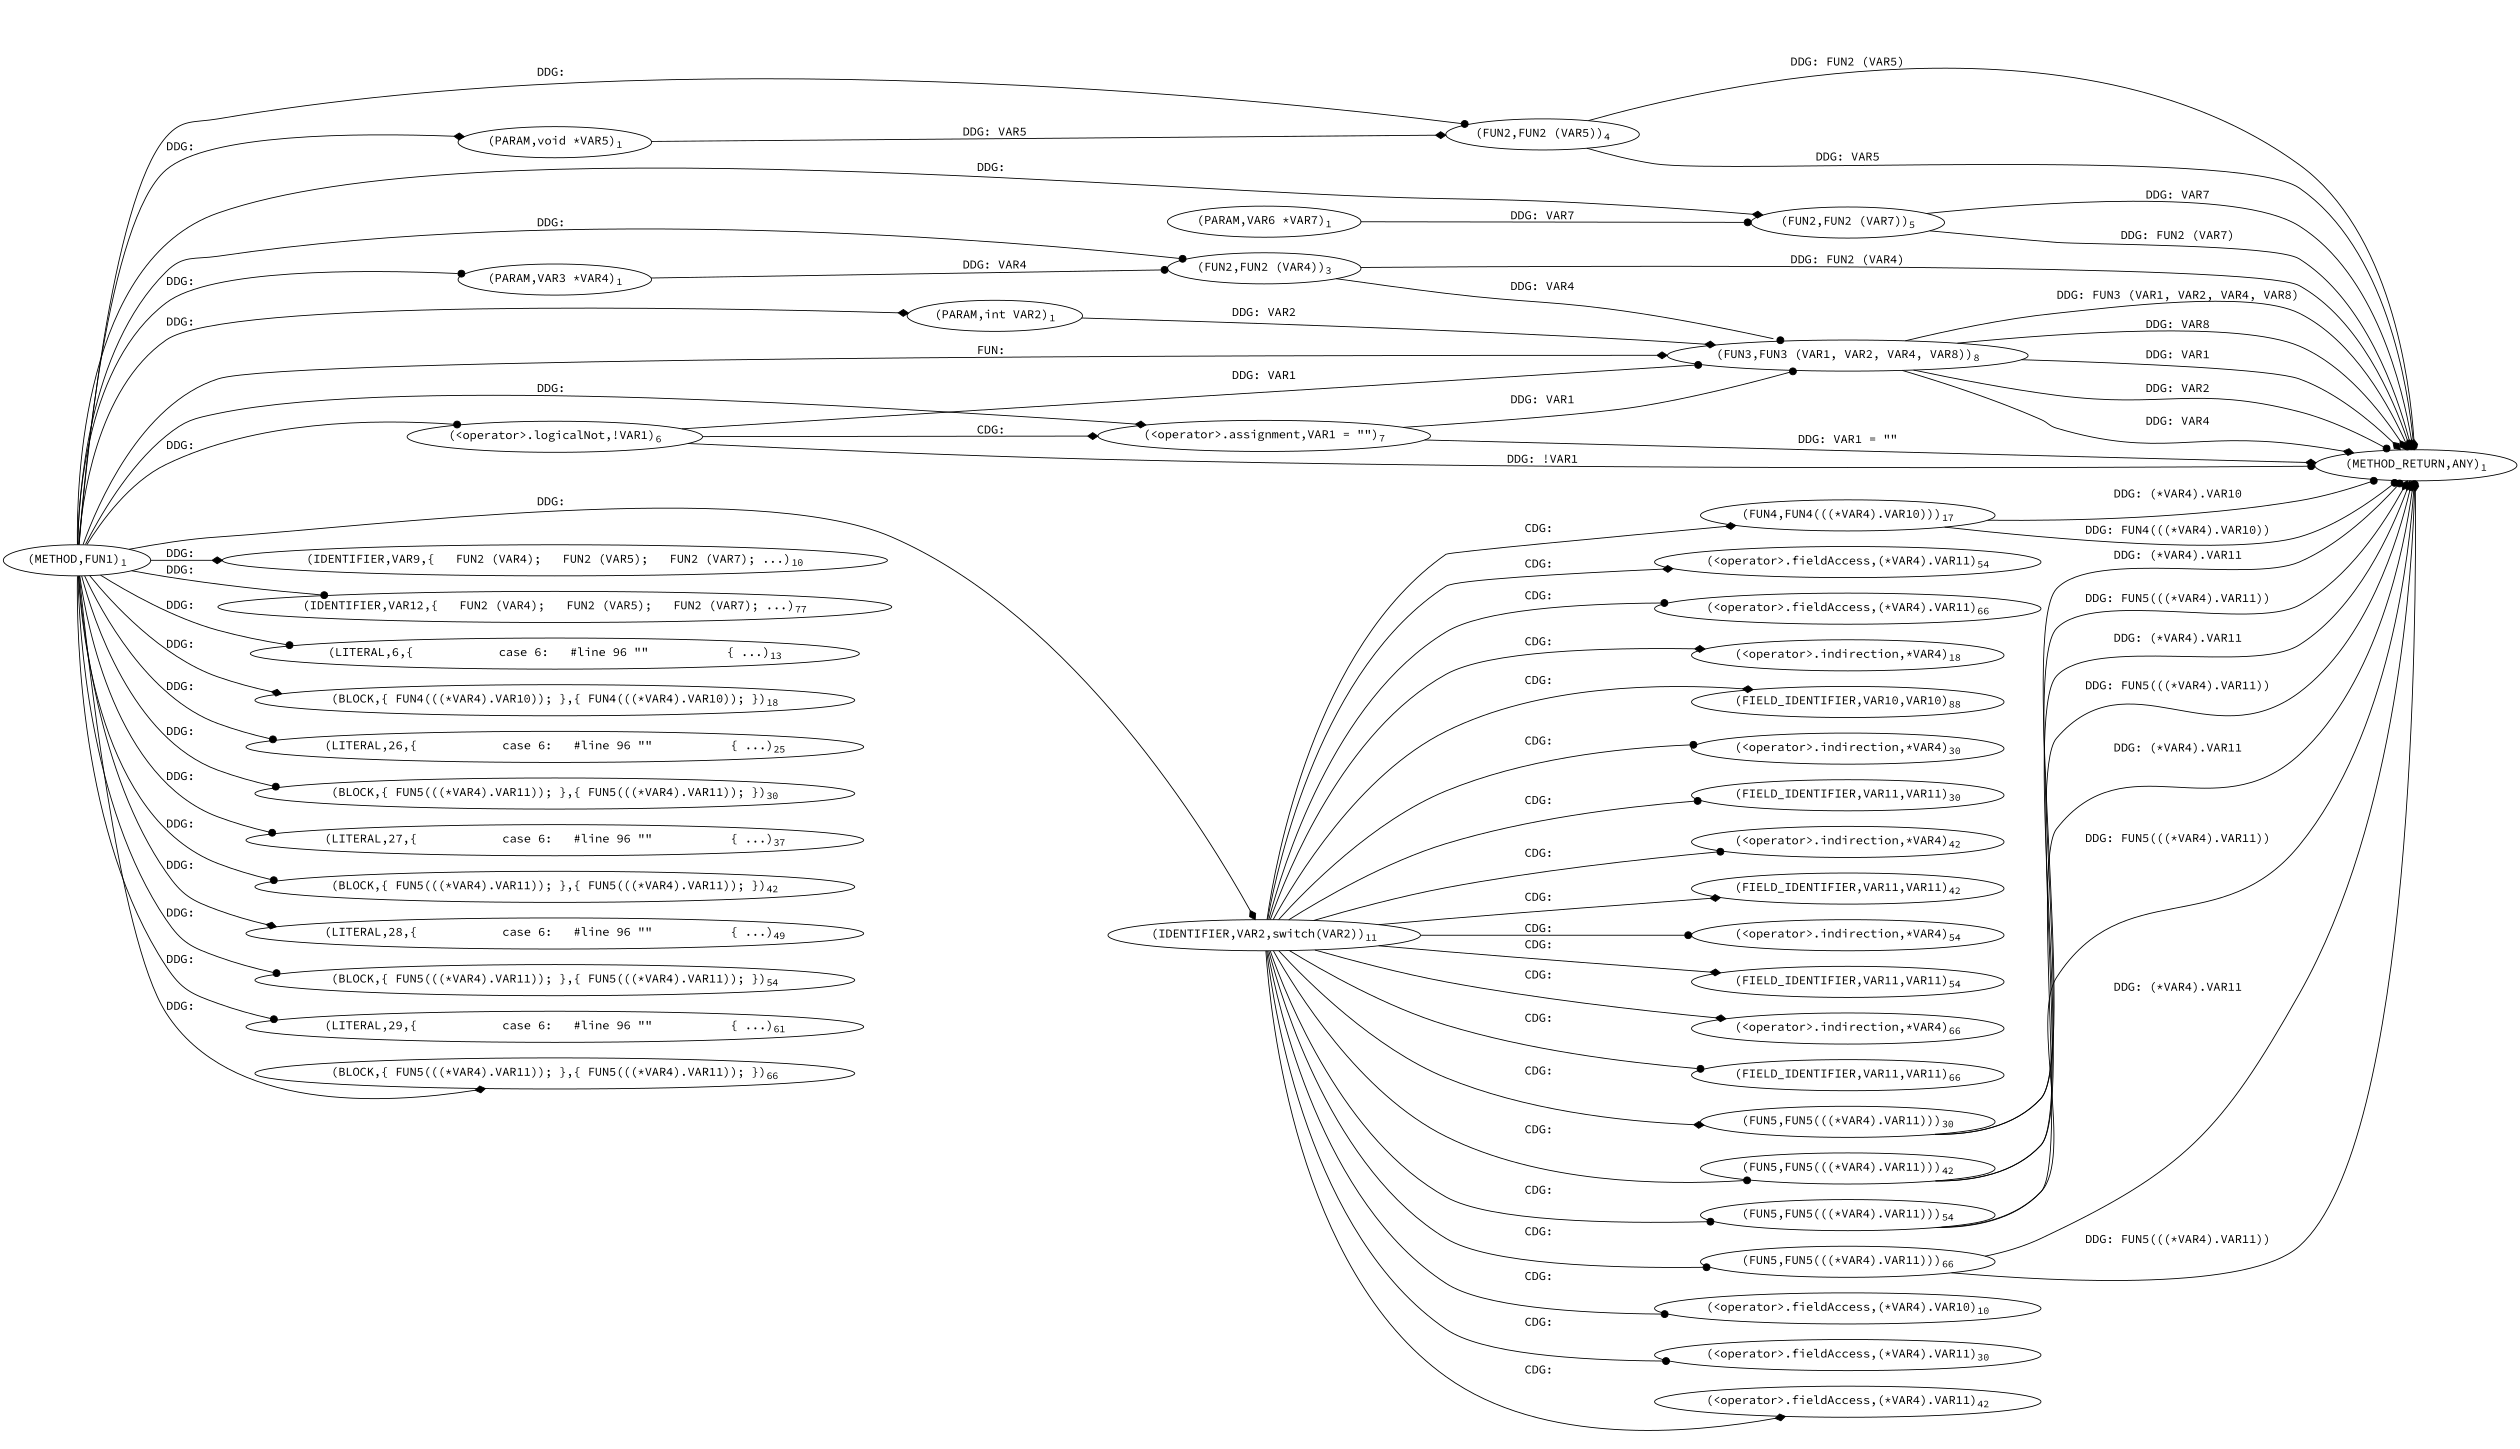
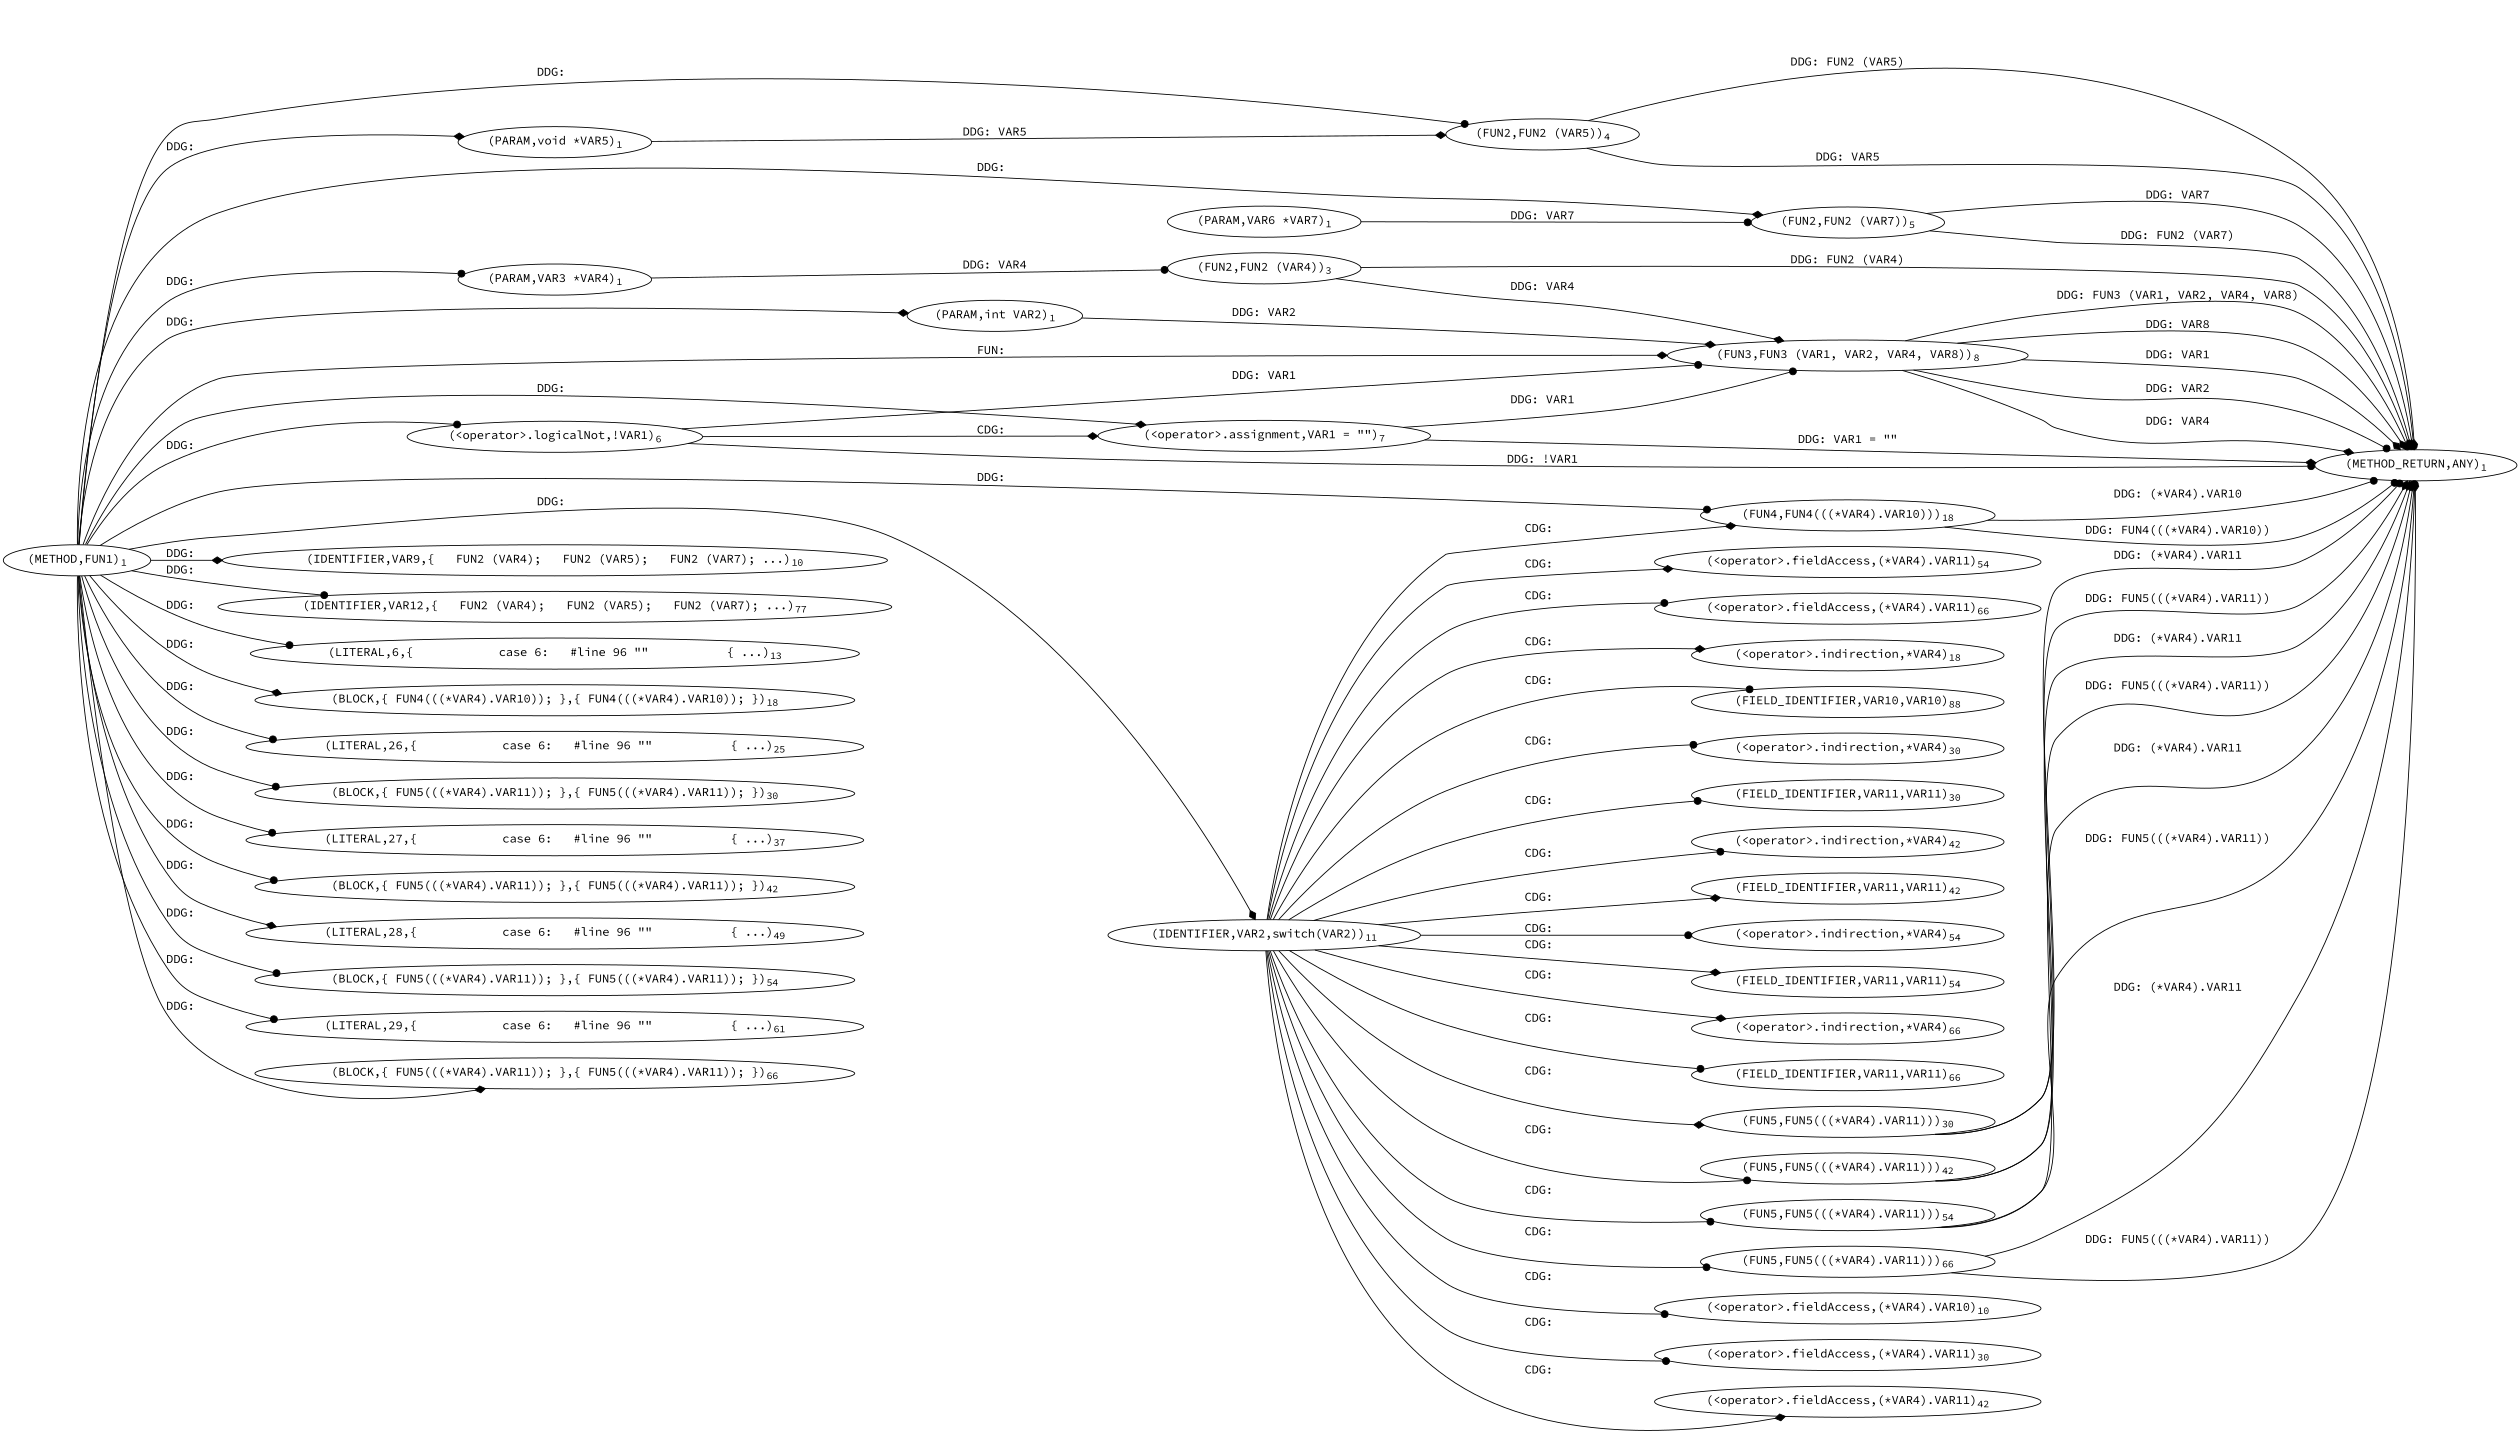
(524, 231) -> (896, 483)
(1556, 303) -> (1556, 303)
(1948, 514) -> (1948, 514)
(1468, 722) -> (1468, 722)
